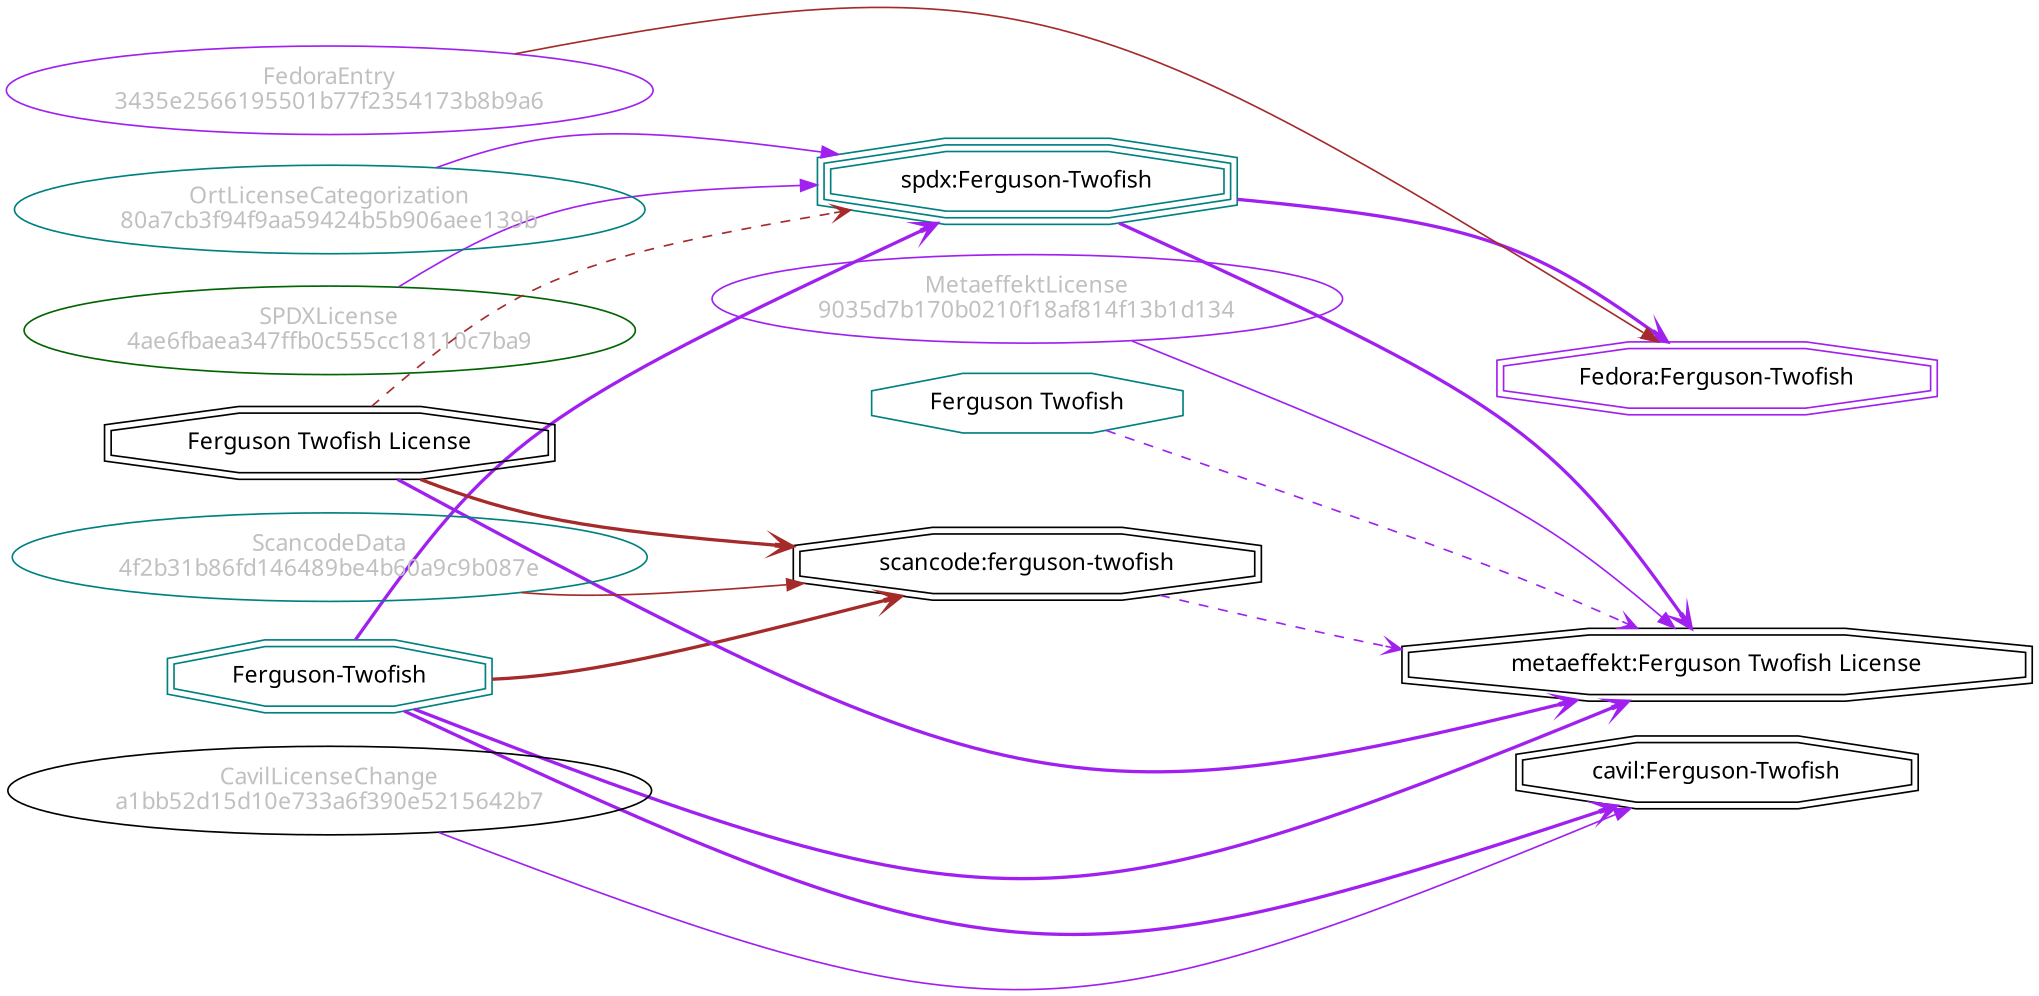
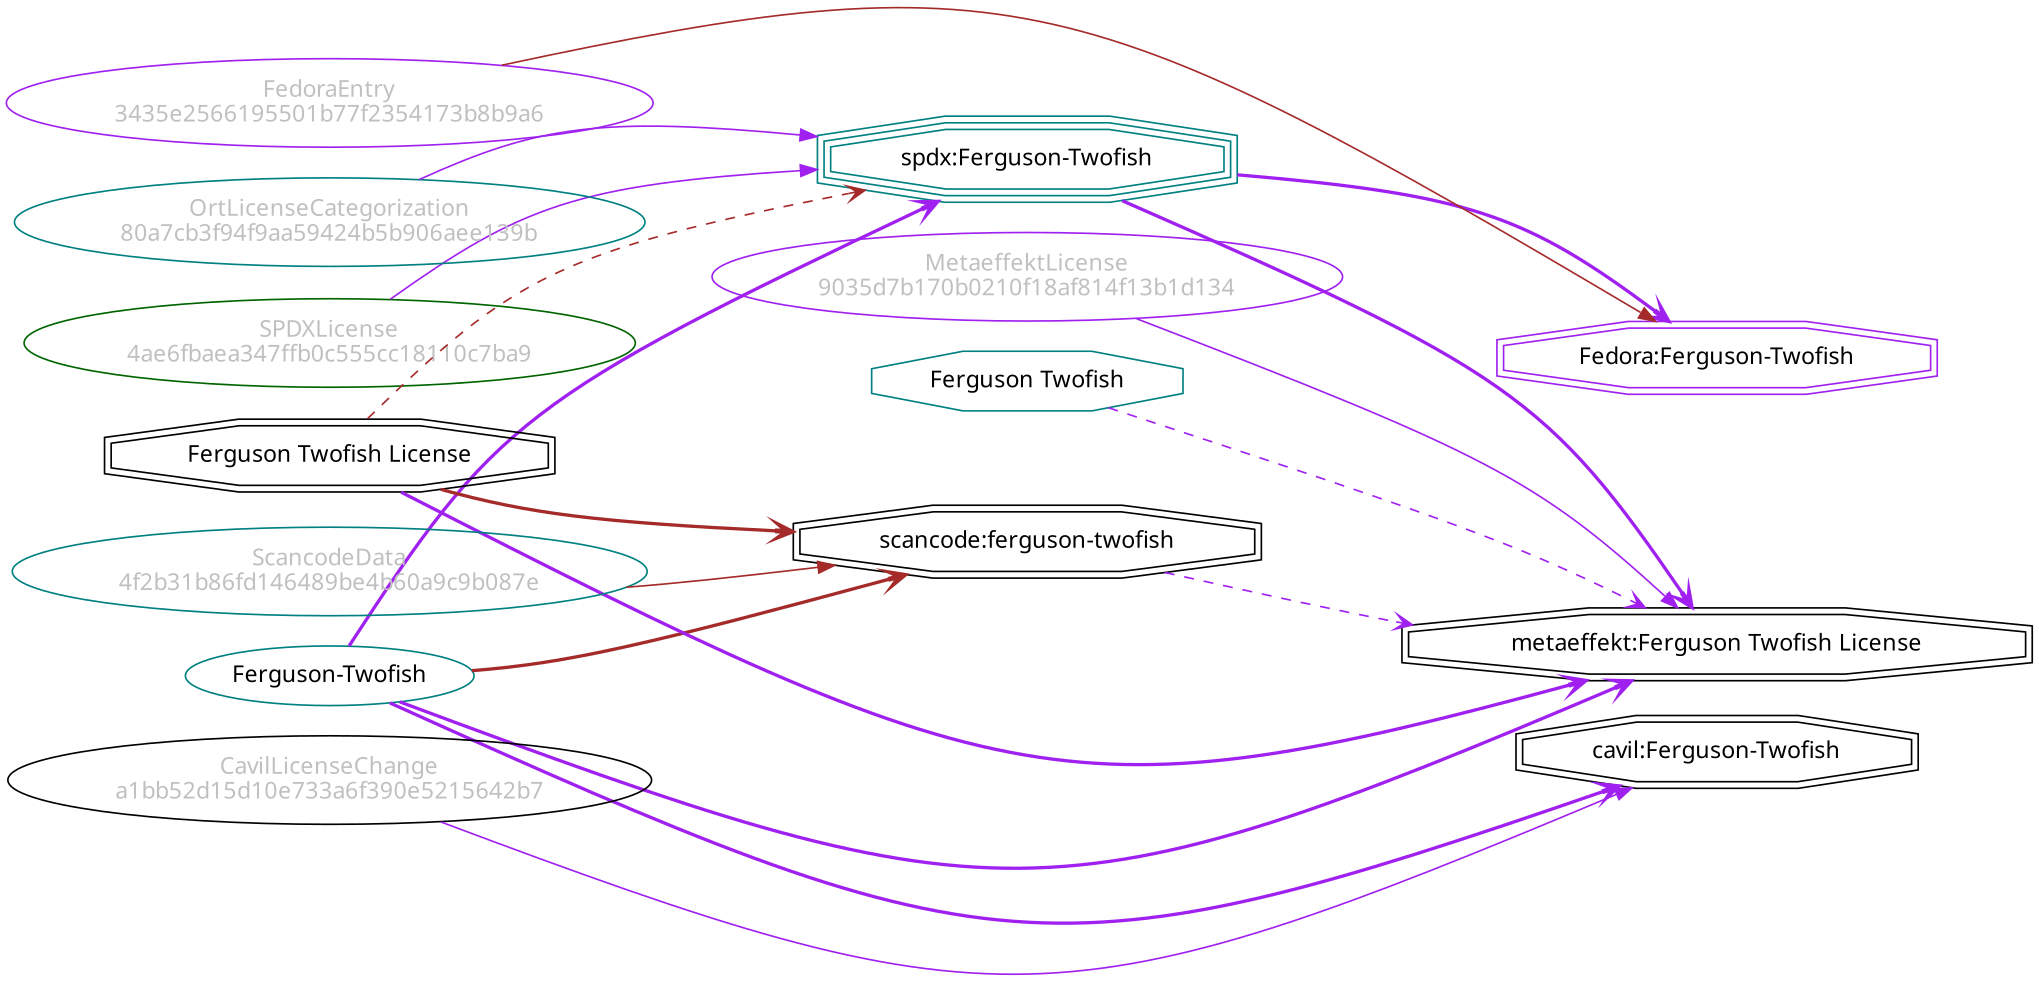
(330, 676) -> (330, 676)
